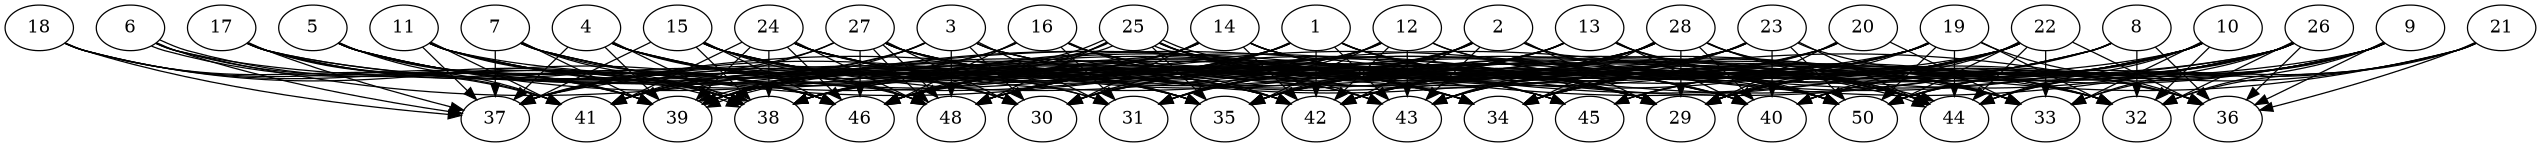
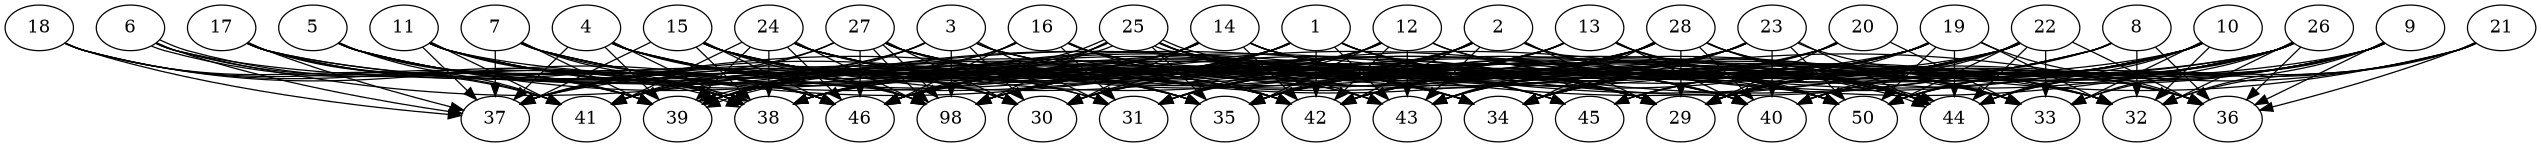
(951, 119) -> (951, 119)
